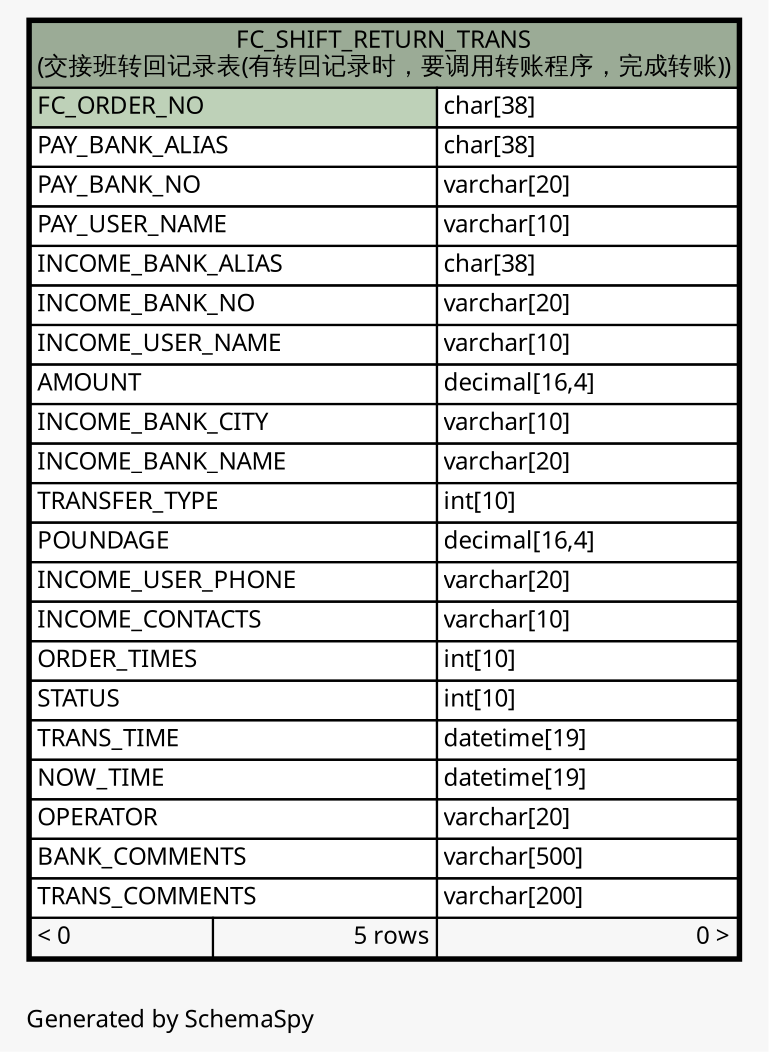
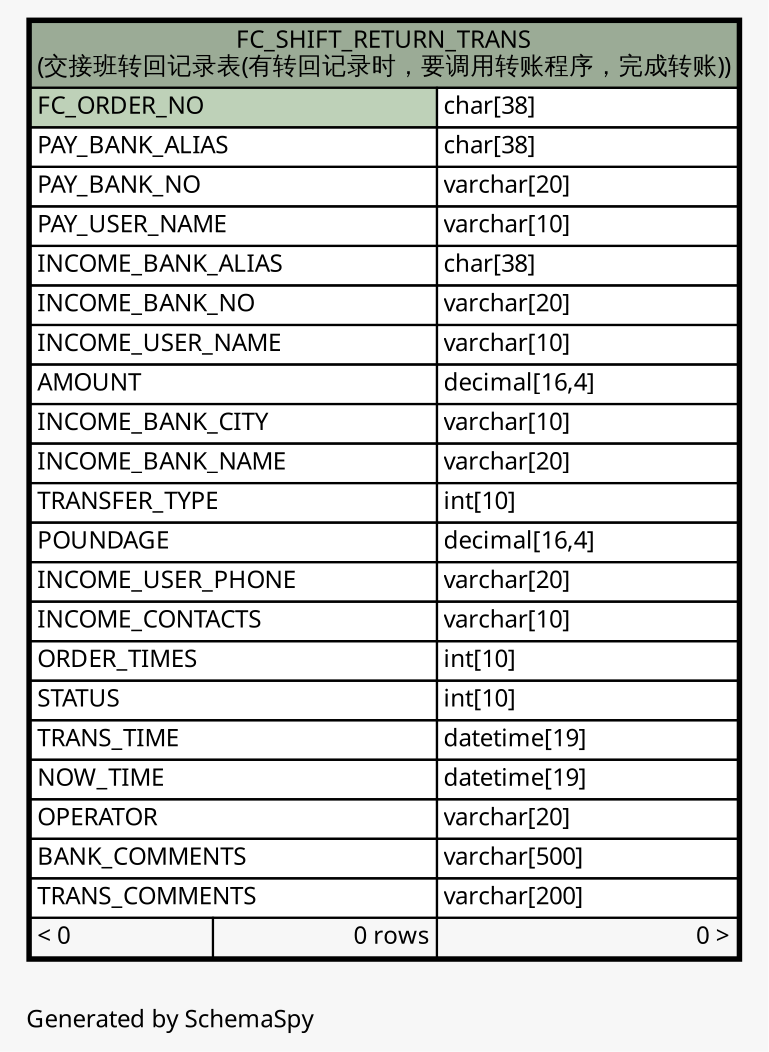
(392, 937) -> (392, 937)
